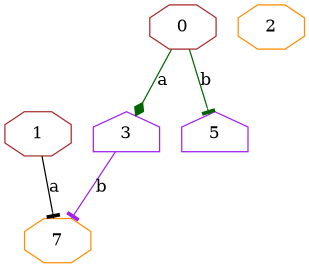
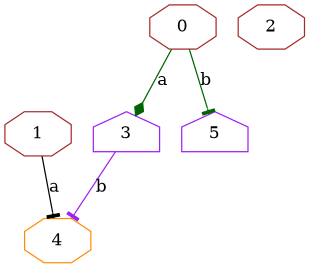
(271, 27) -> (271, 27)
(58, 241) -> (58, 241)
